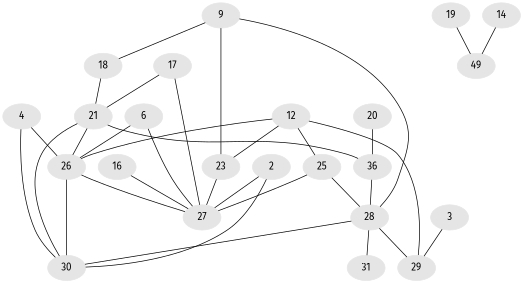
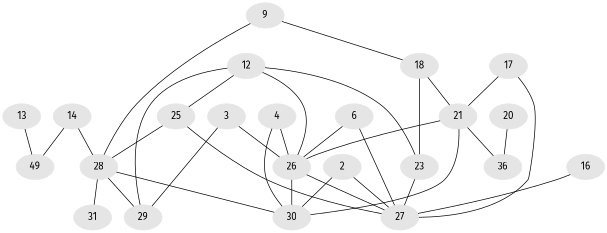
(451, 15) -> (22, 116)
(221, 91) -> (419, 116)
none -> (259, 142)
(371, 192) -> (86, 142)
